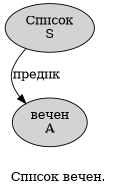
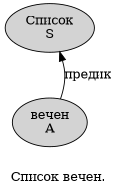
(12, 72) -> (65, 80)
